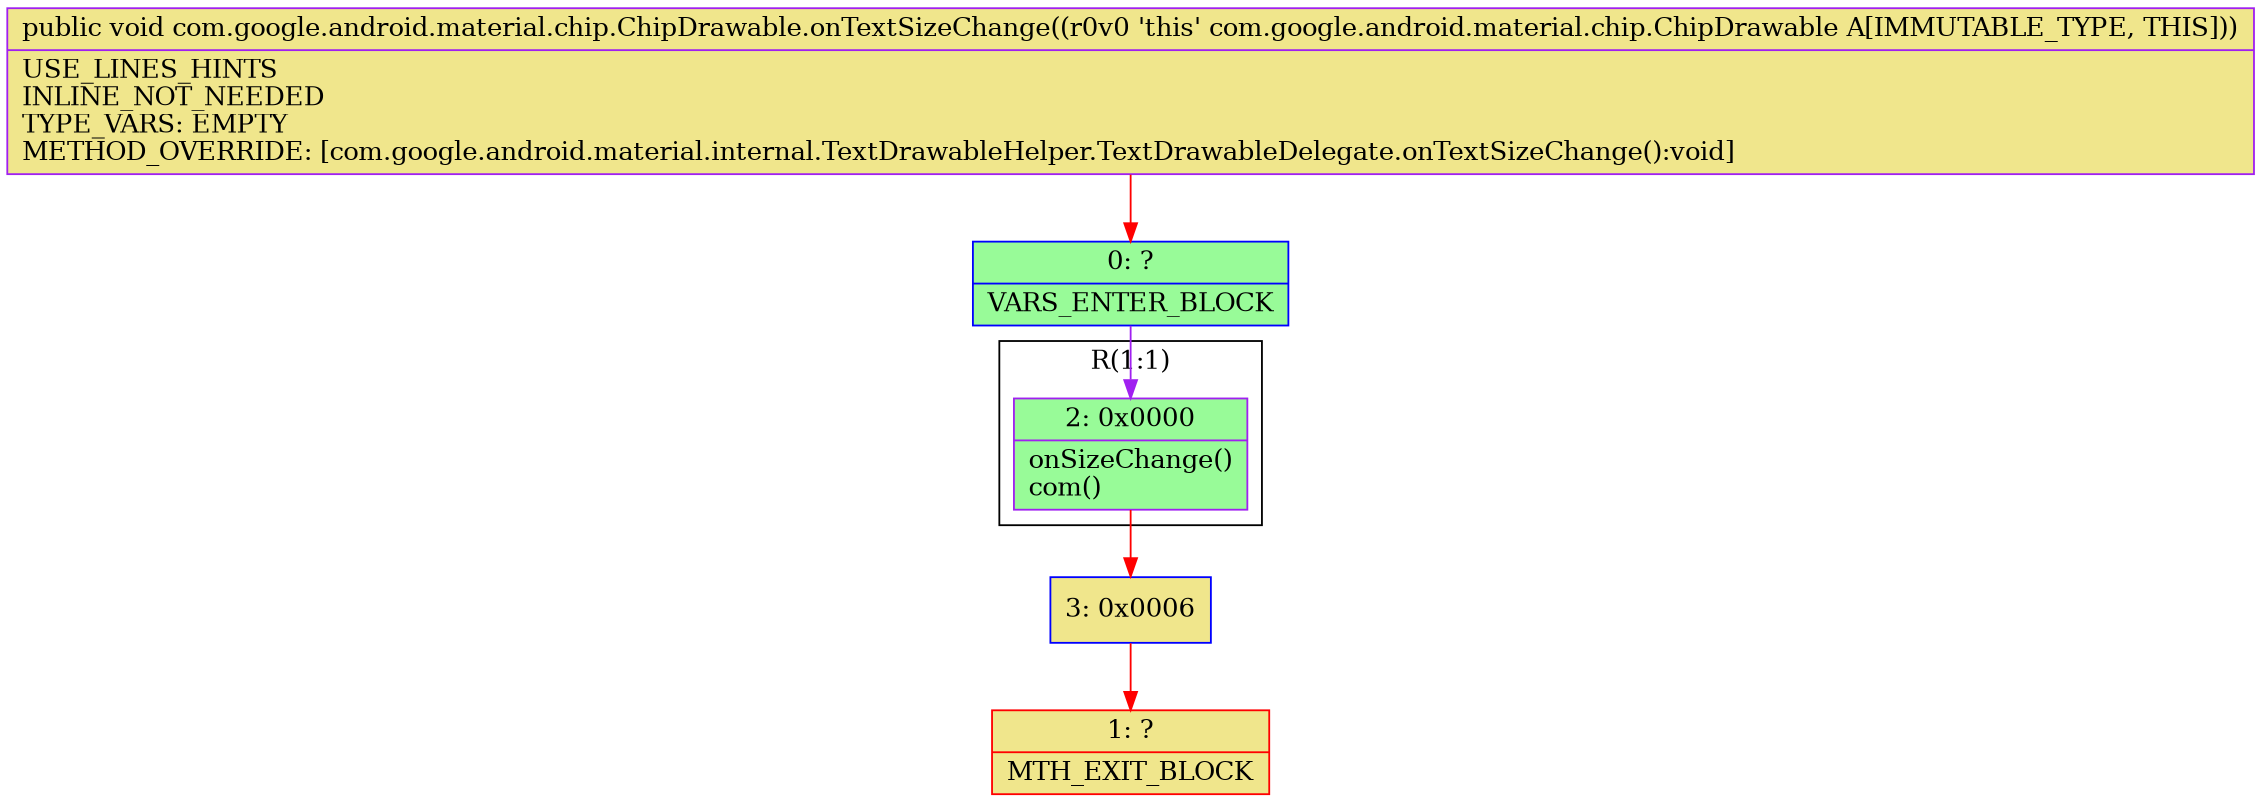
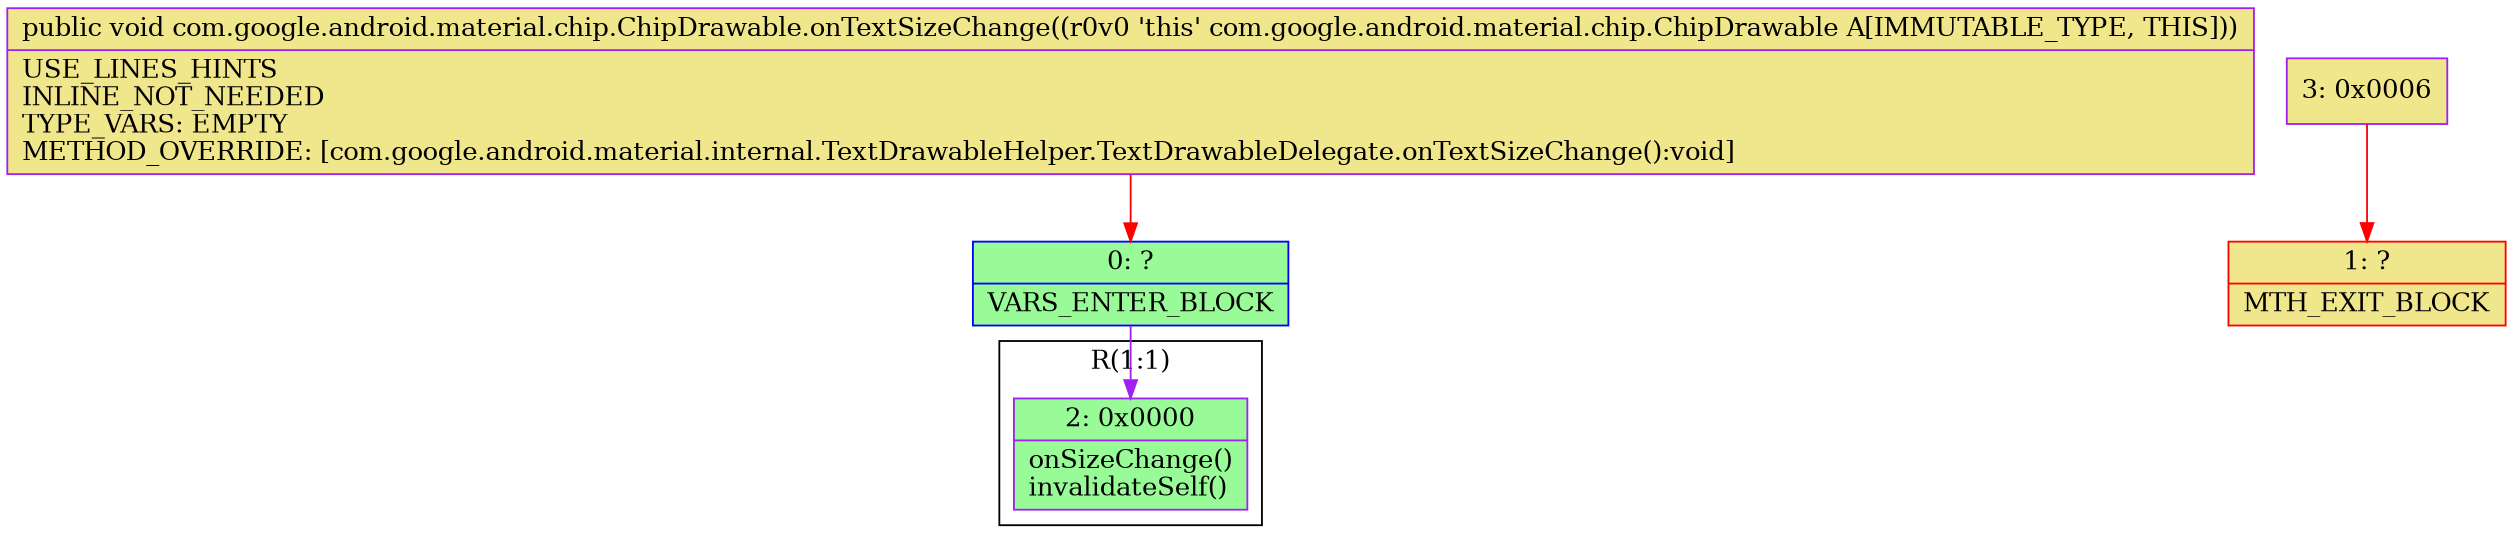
(1065, 488) -> (1128, 488)
(1131, 536) -> none
(1131, 610) -> (2367, 91)
